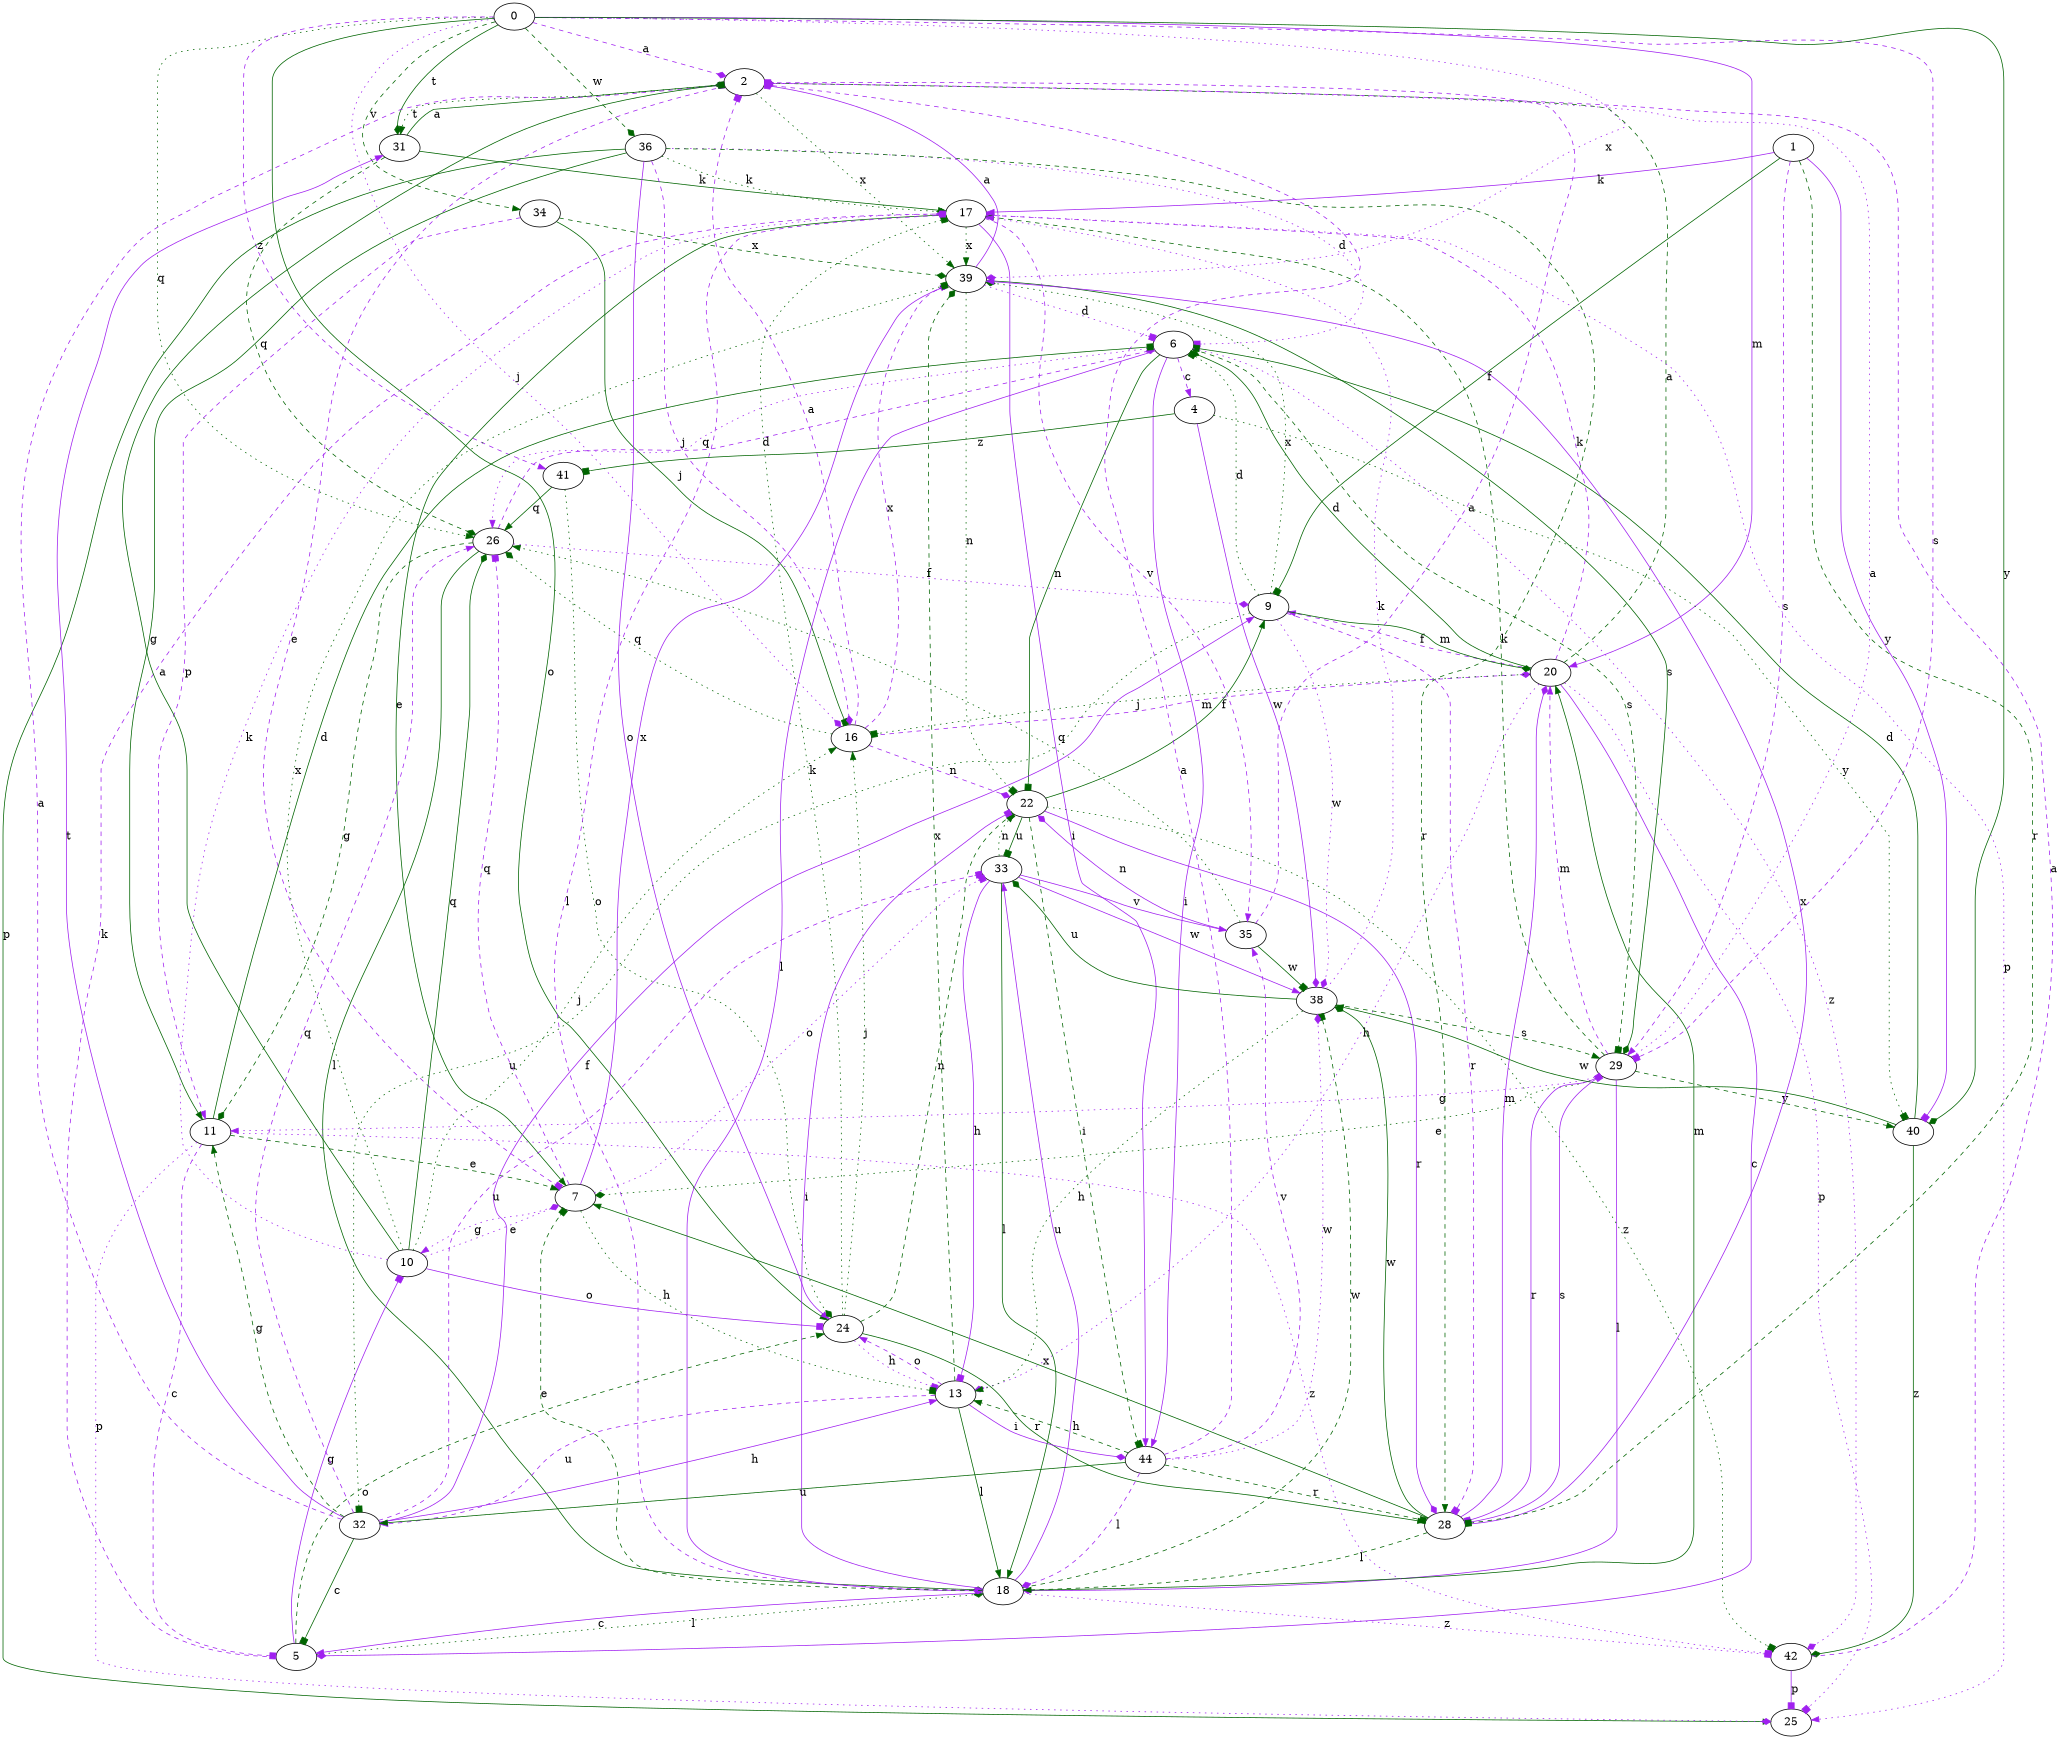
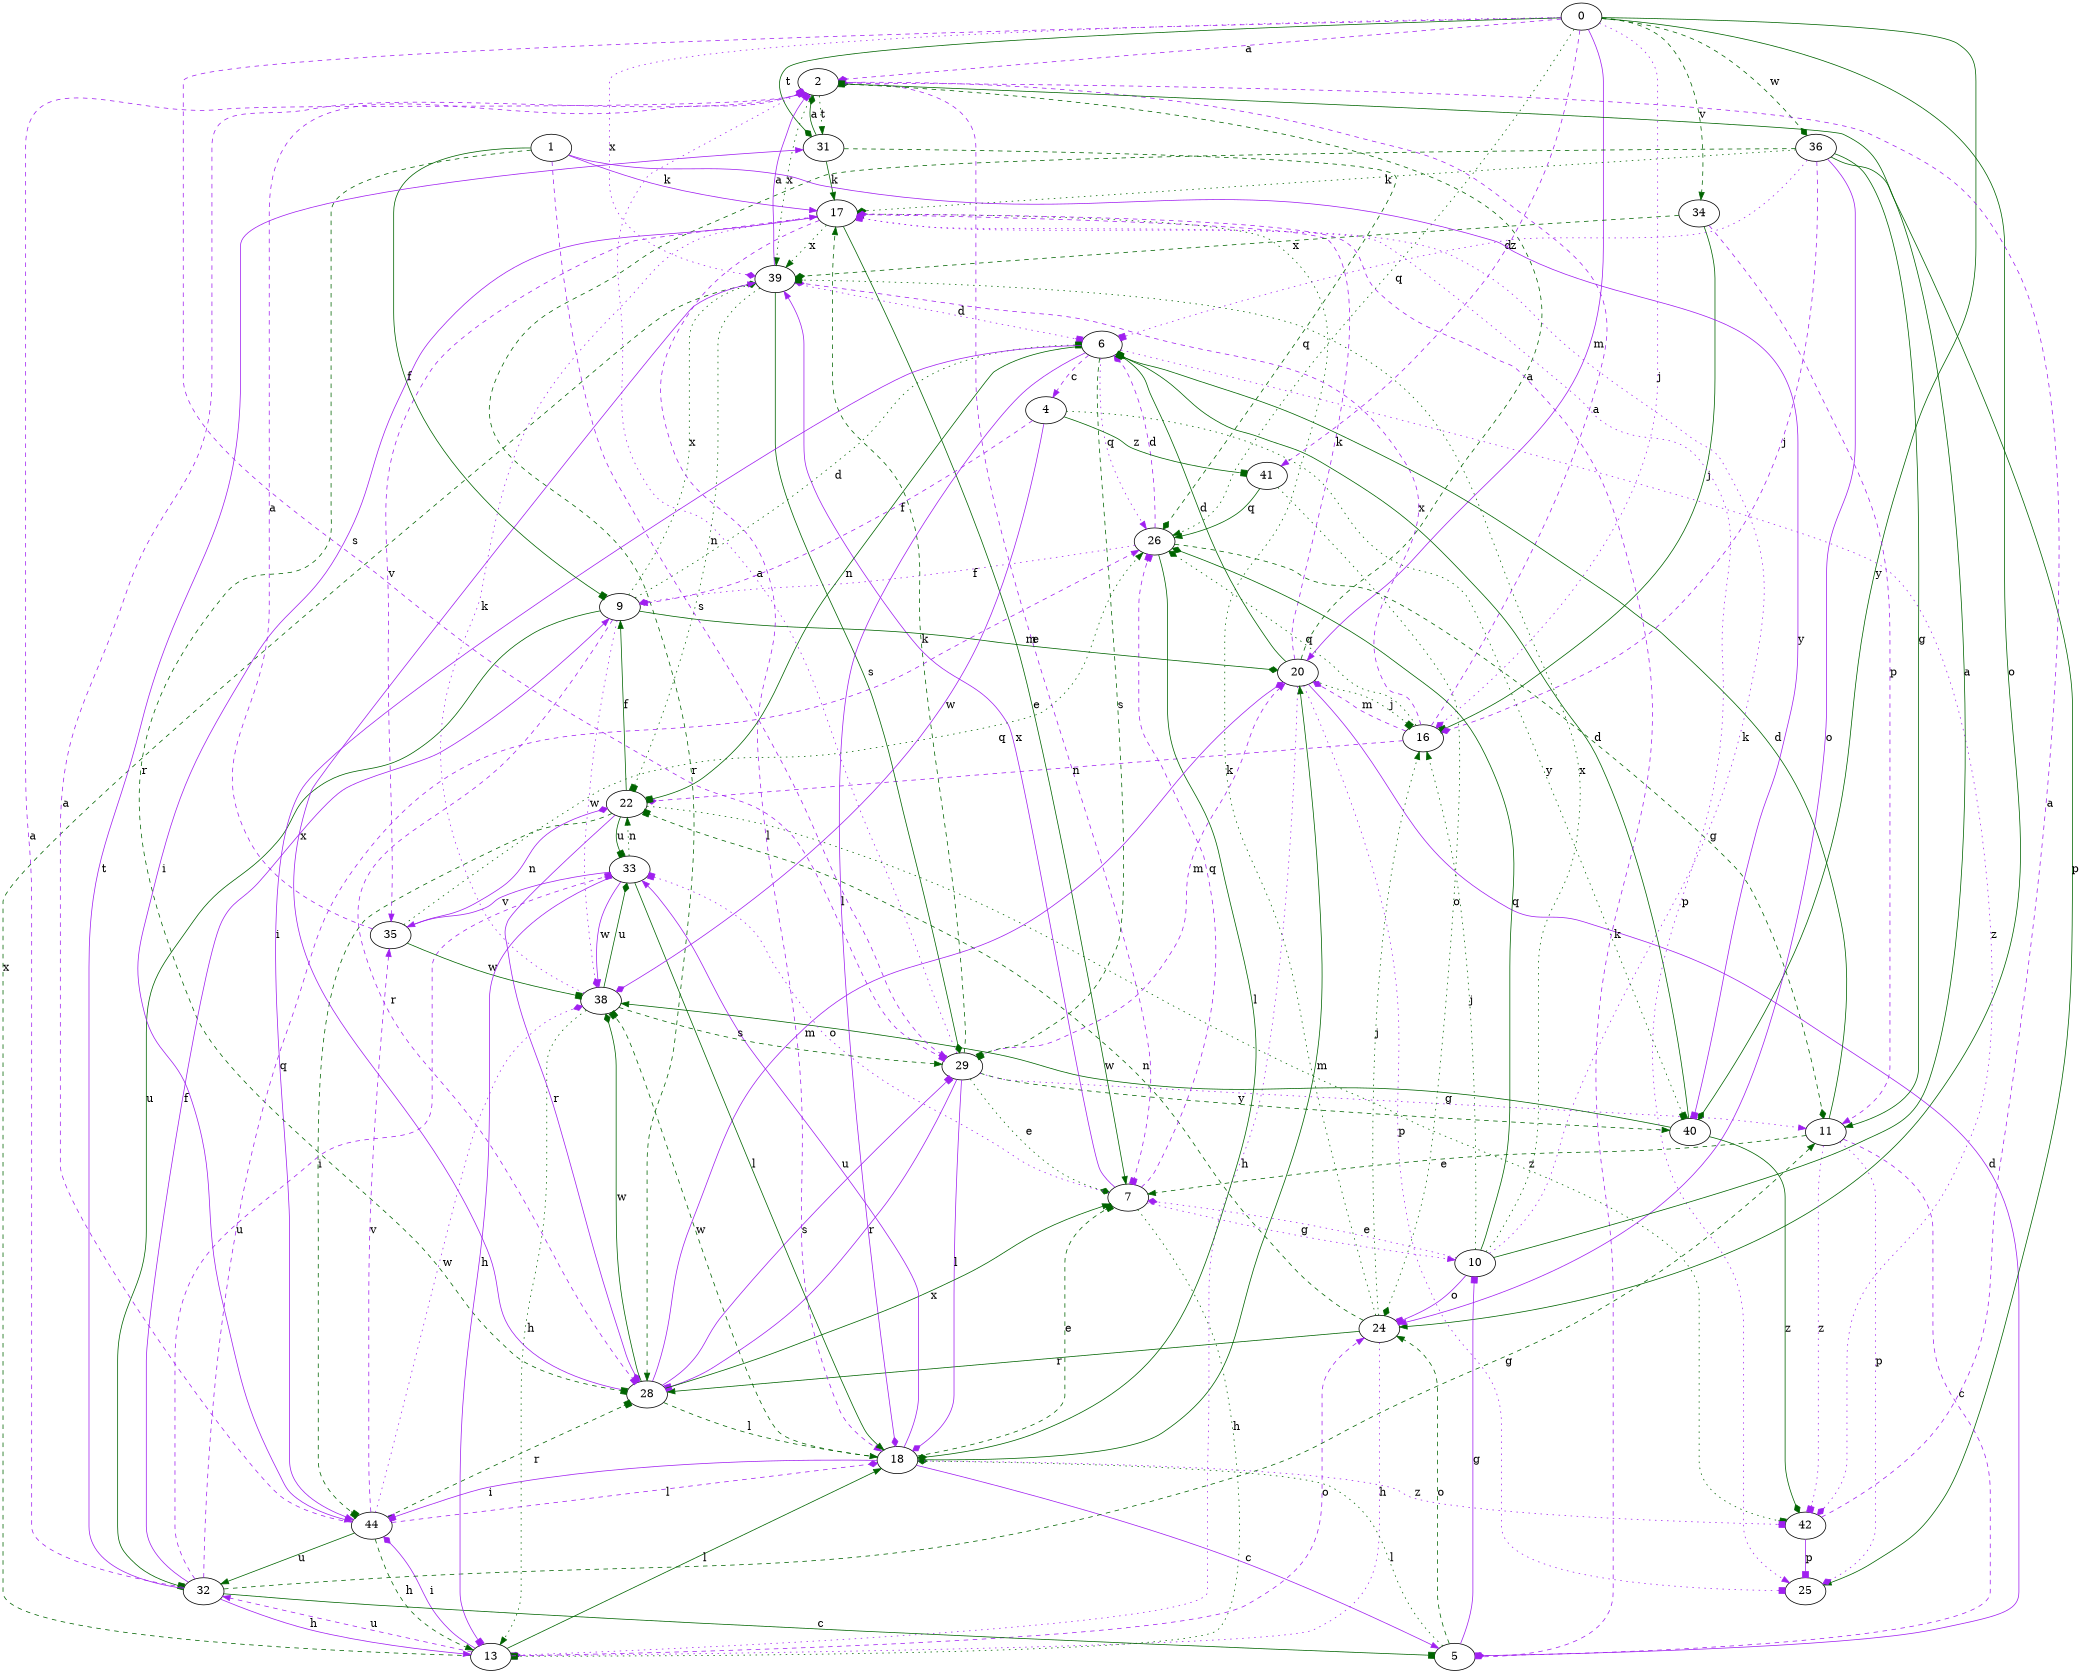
(1413, 643) -> (849, 532)
(636, 943) -> (149, 1000)
(1754, 1165) -> (1993, 1165)
(804, 1208) -> (634, 1468)
